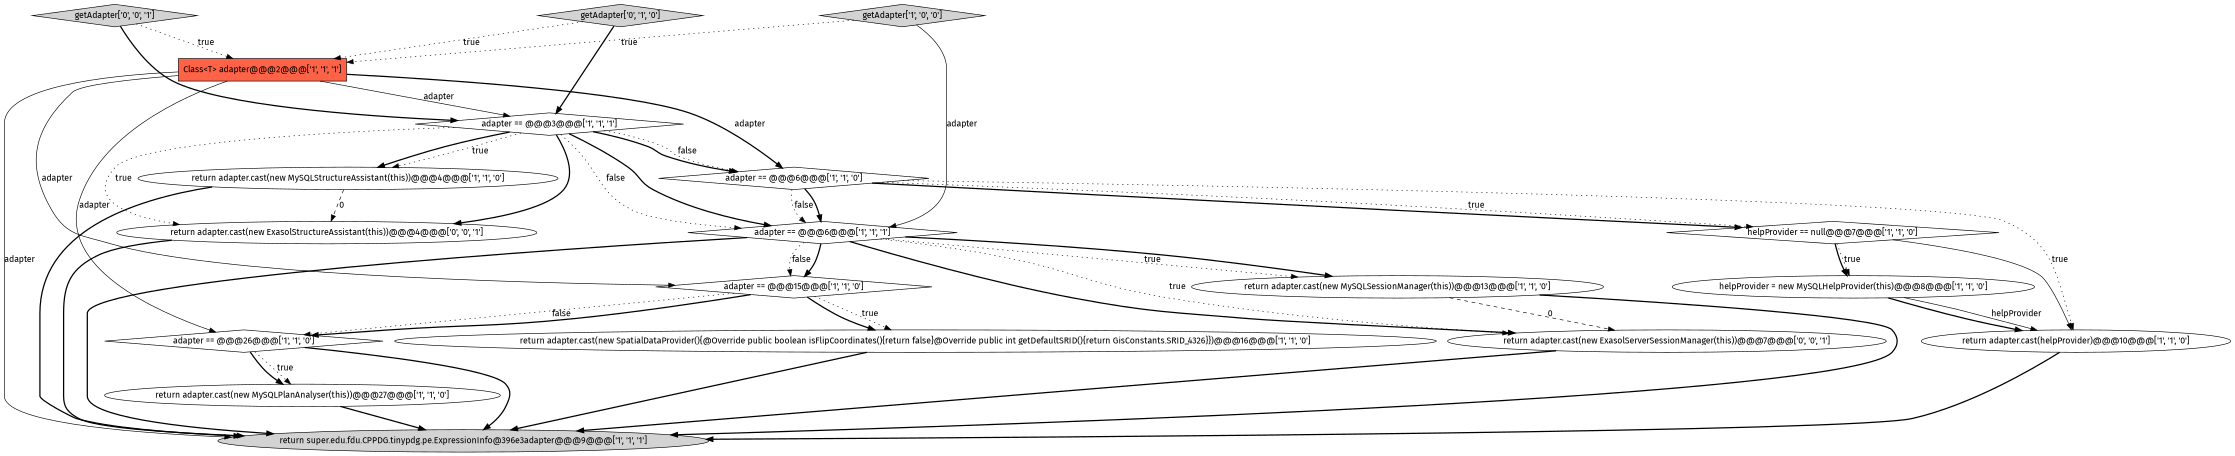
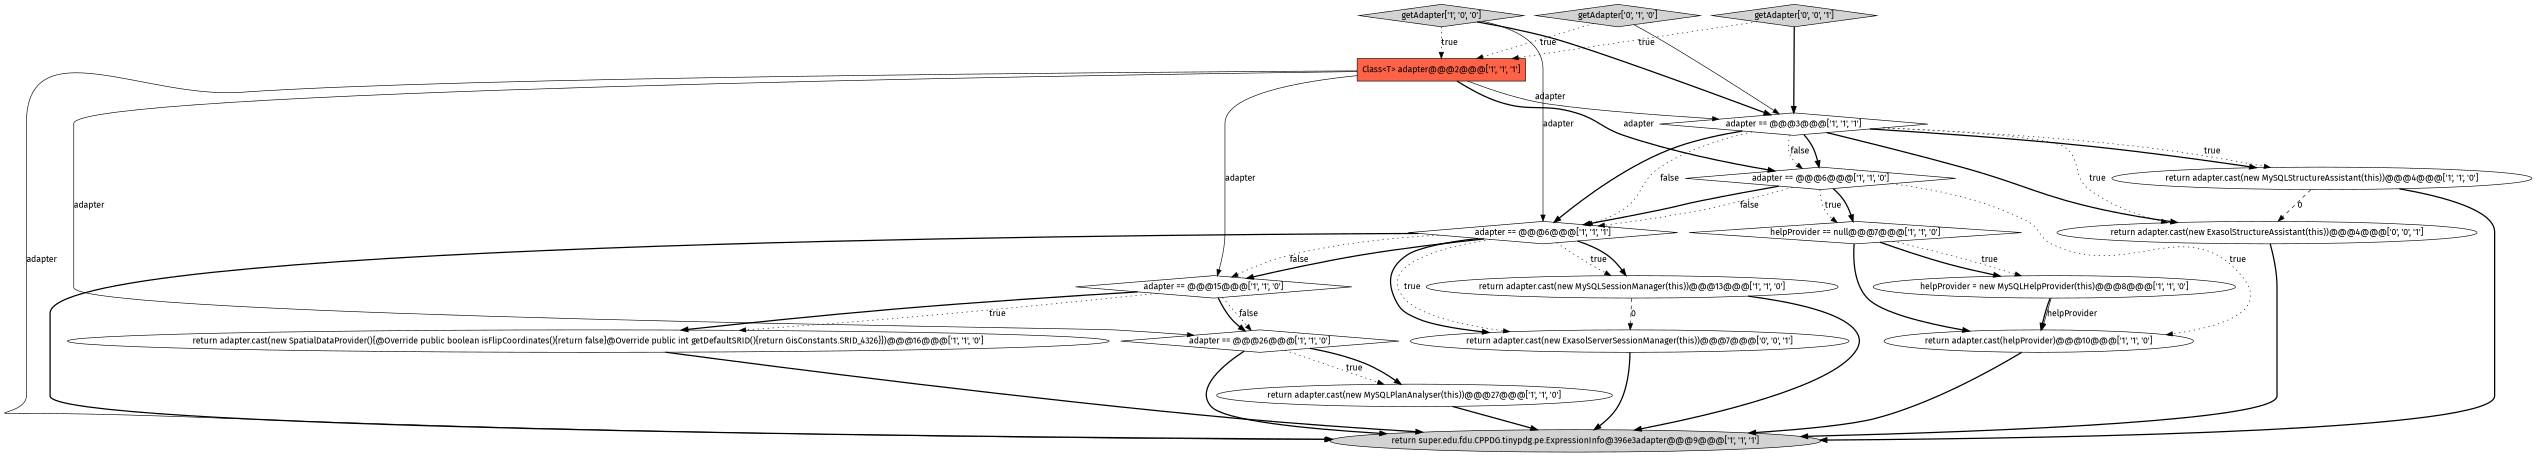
none -> (1623, 61)
(587, 67) -> (1705, 66)
(1996, 258) -> (1886, 310)
